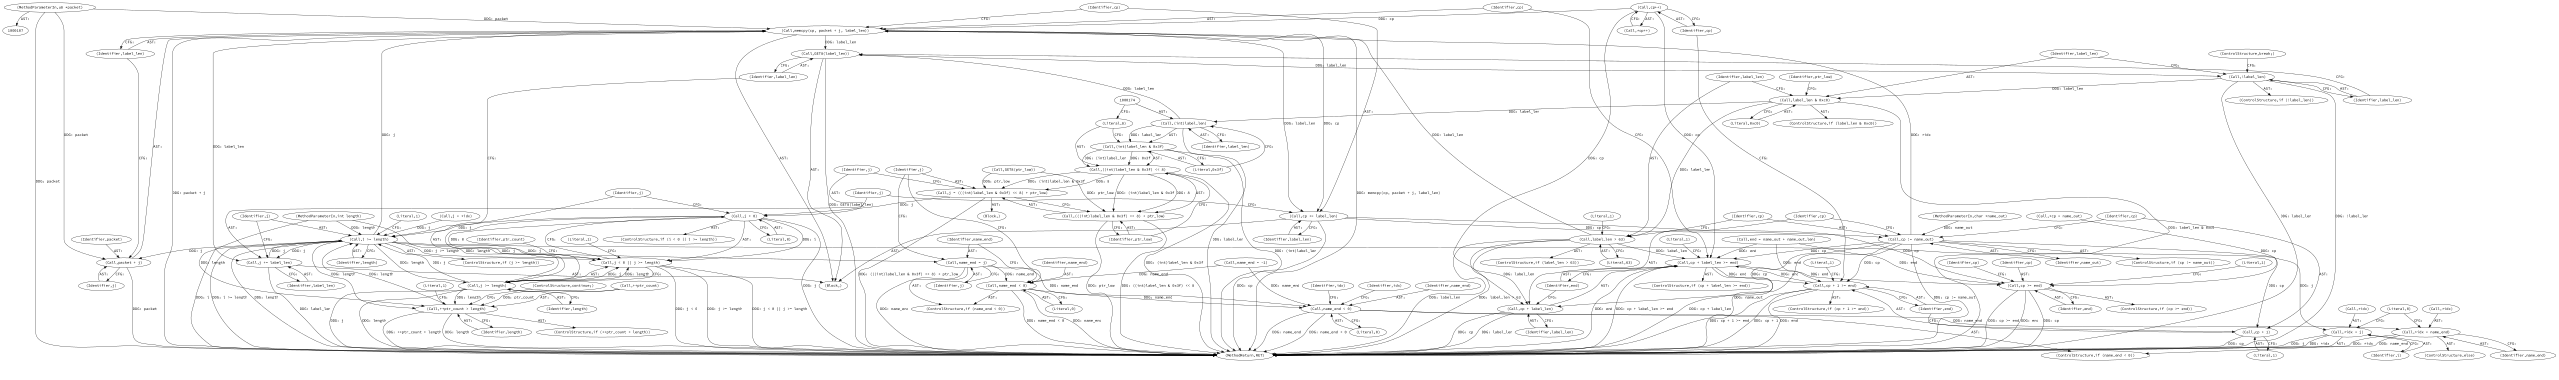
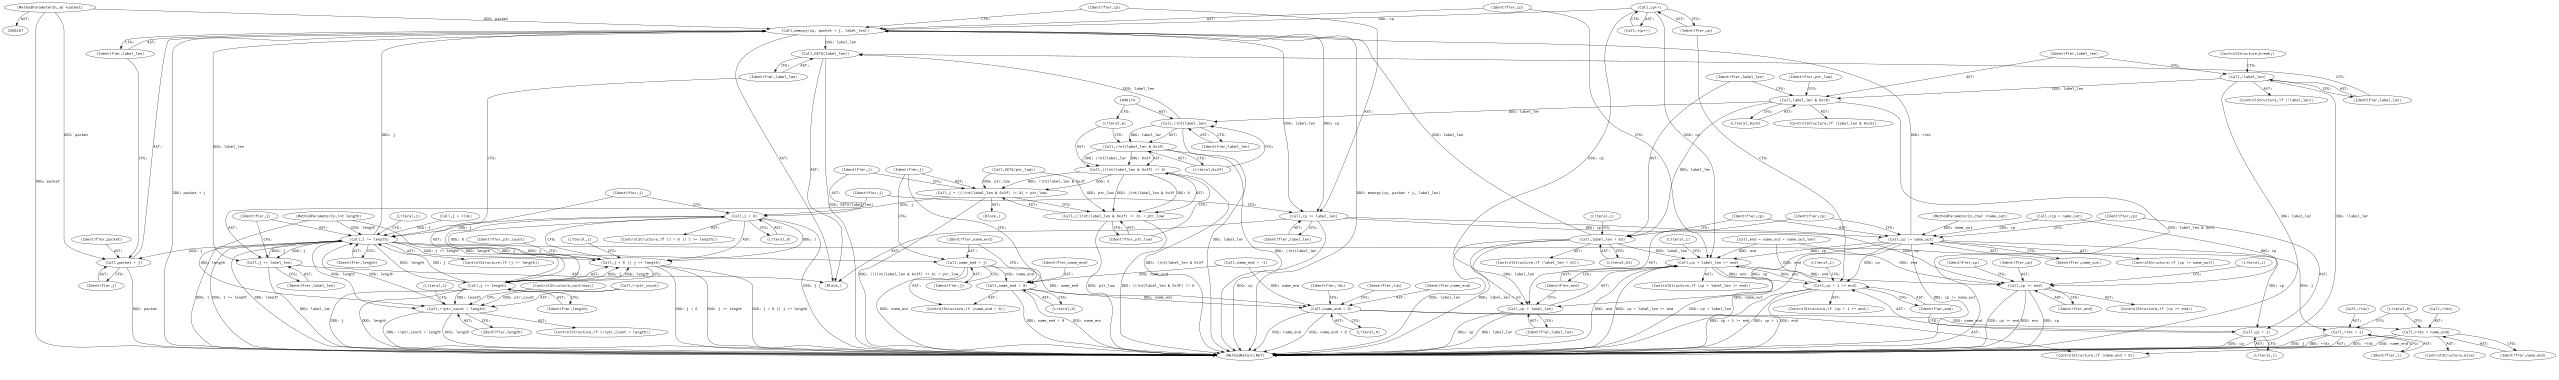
(1538, 70) -> none
none -> (1987, 228)
